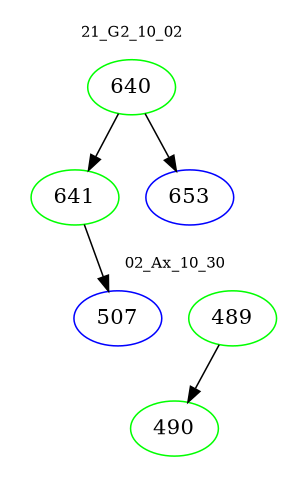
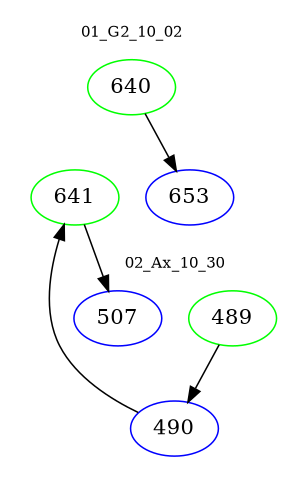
(132, 33) -> (132, 33)
(107, 135) -> (52, 323)
(174, 429) -> (174, 429)
